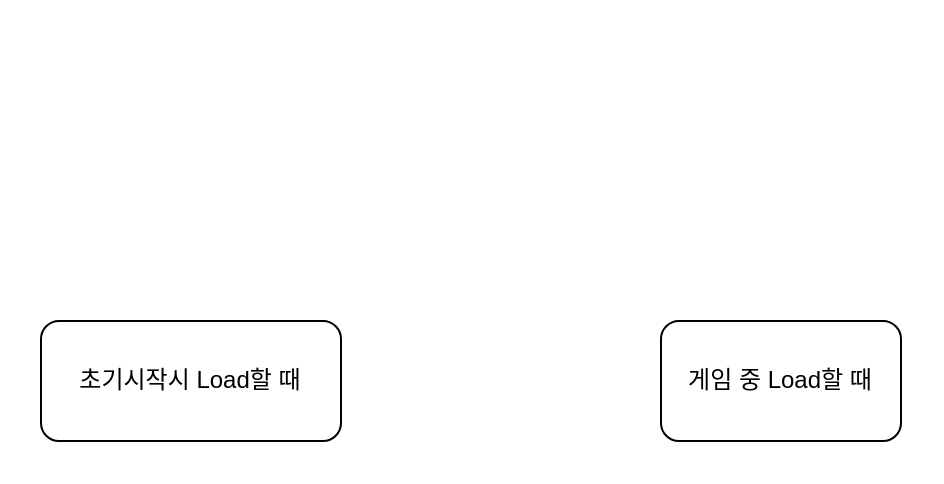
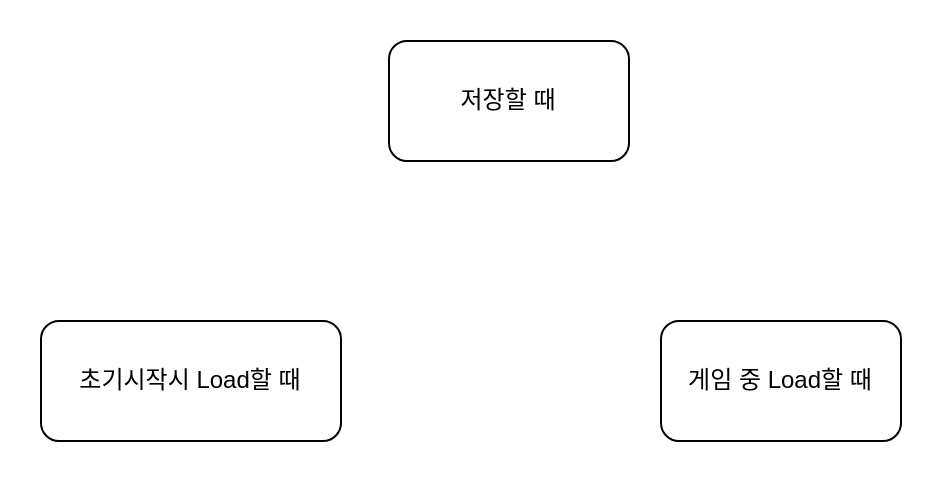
none -> (509, 101)
